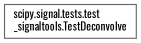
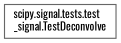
(70, 21) -> (60, 21)
